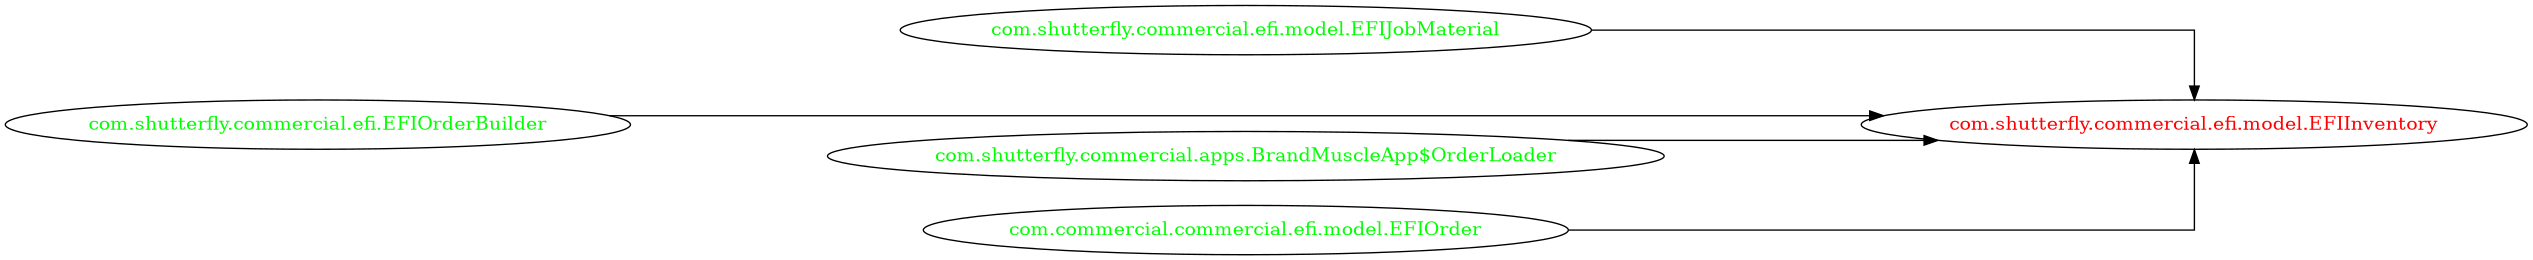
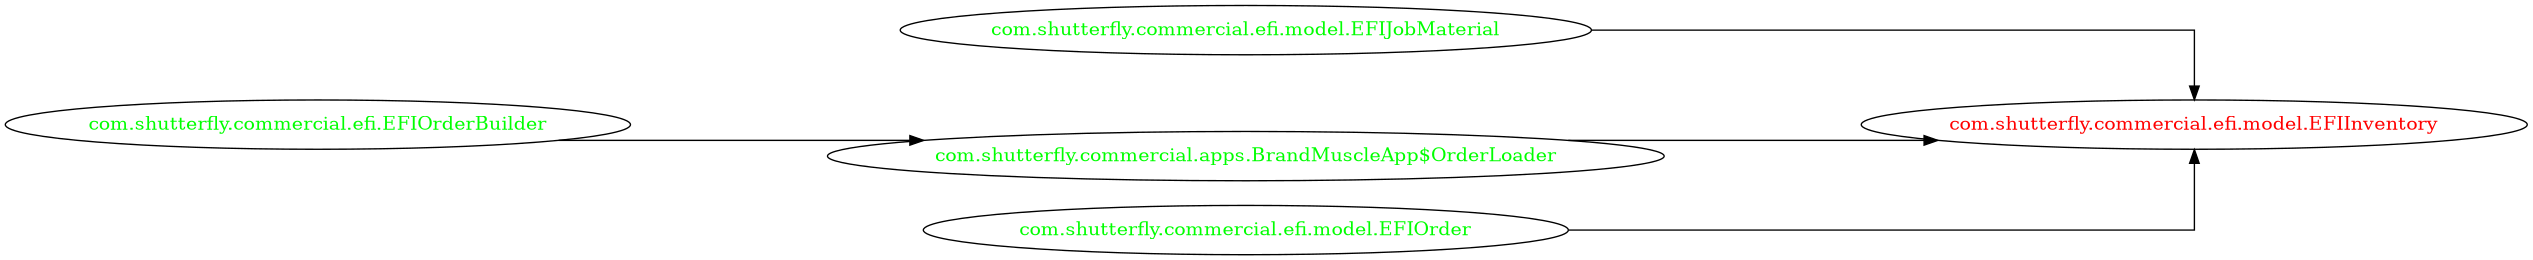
(1240, 116) -> (734, 140)
(1246, 230) -> (1246, 230)
